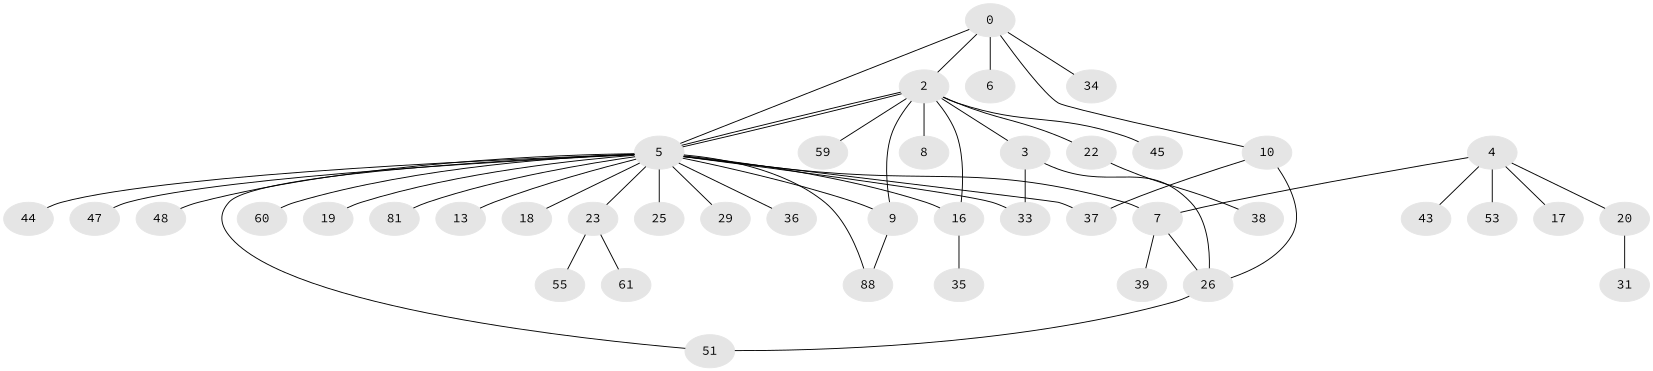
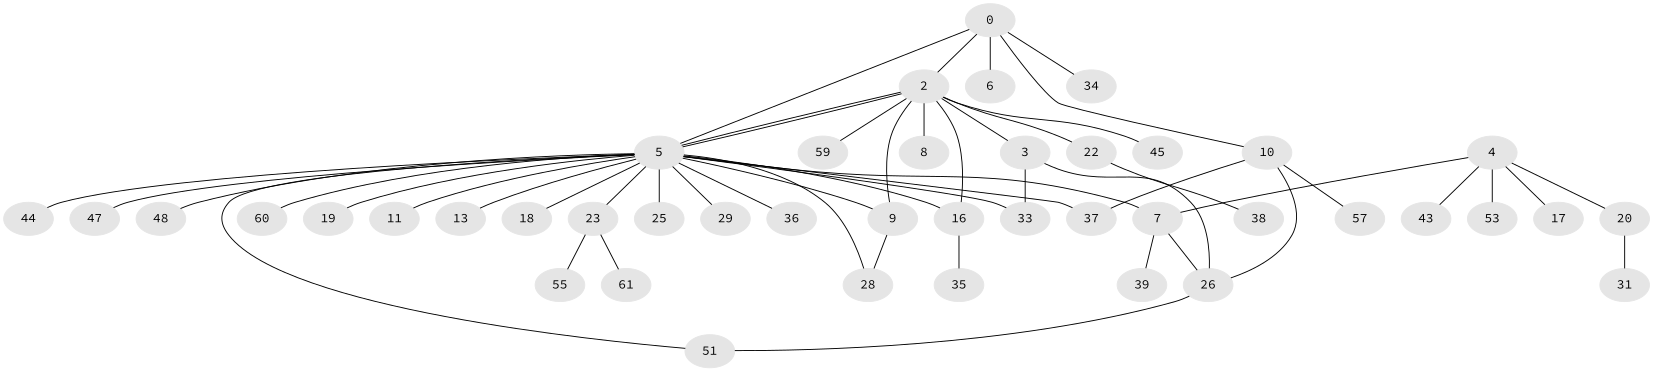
(394, 219) -> (394, 219)
none -> (1360, 219)
(868, 285) -> (868, 285)
